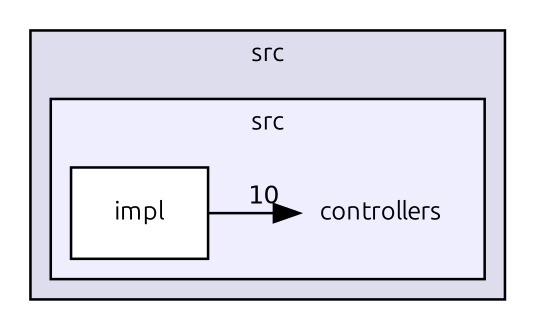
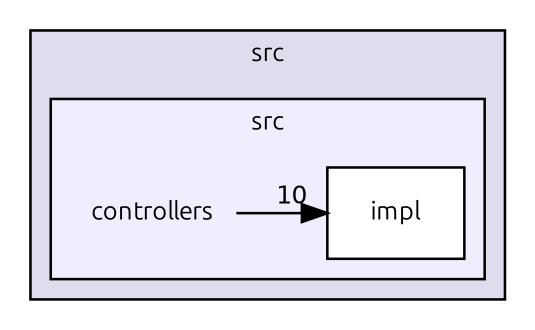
(241, 213) -> (269, 213)
